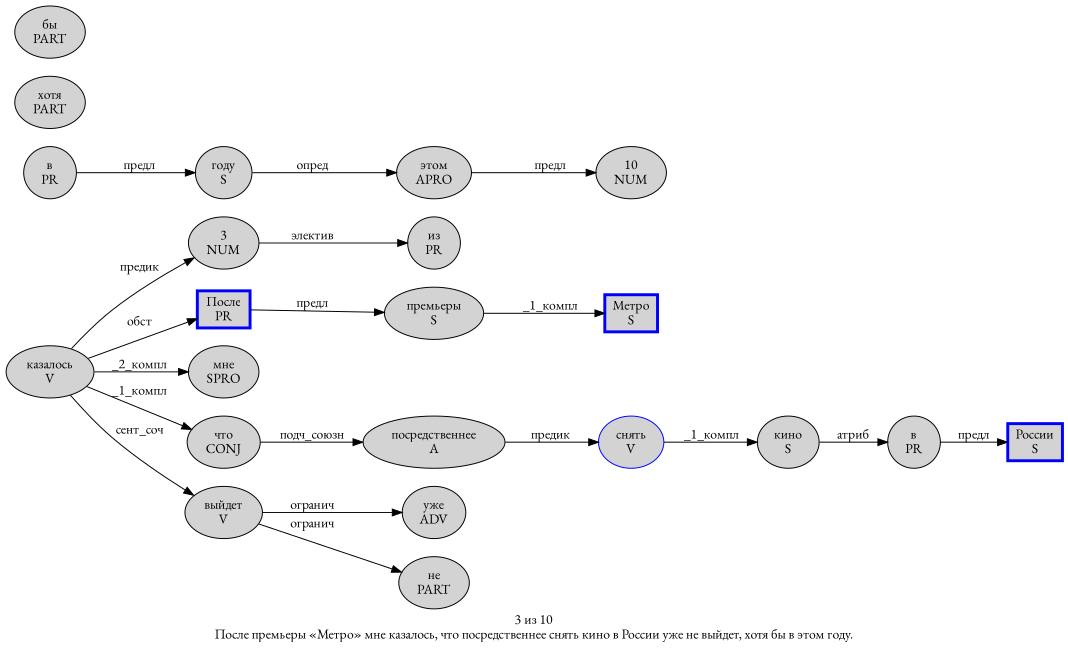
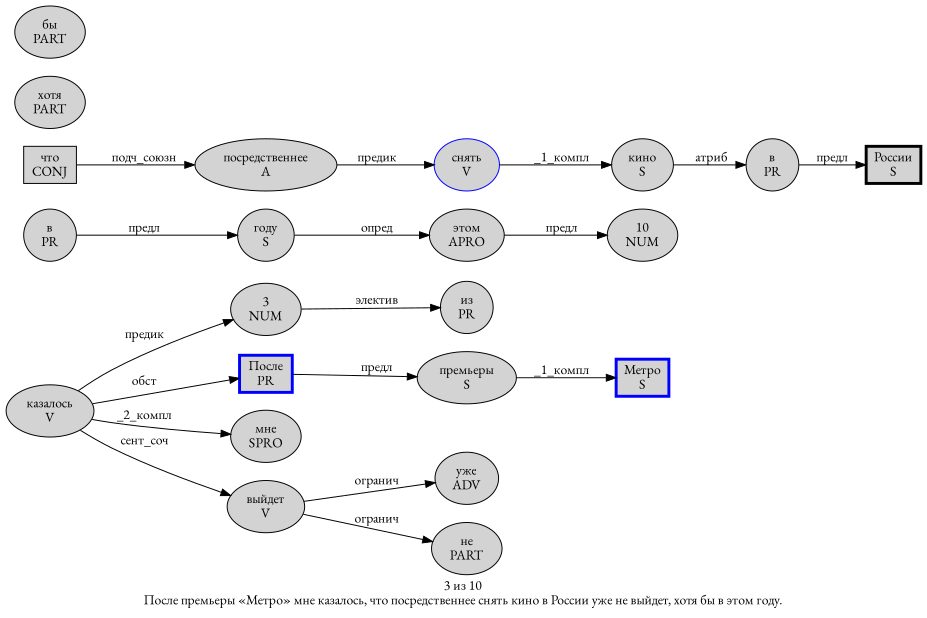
(135, 406) -> none
(224, 442) -> (50, 165)
(1035, 442) -> (894, 165)
